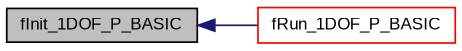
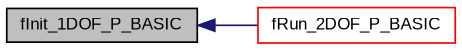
(357, 25) -> (357, 25)
